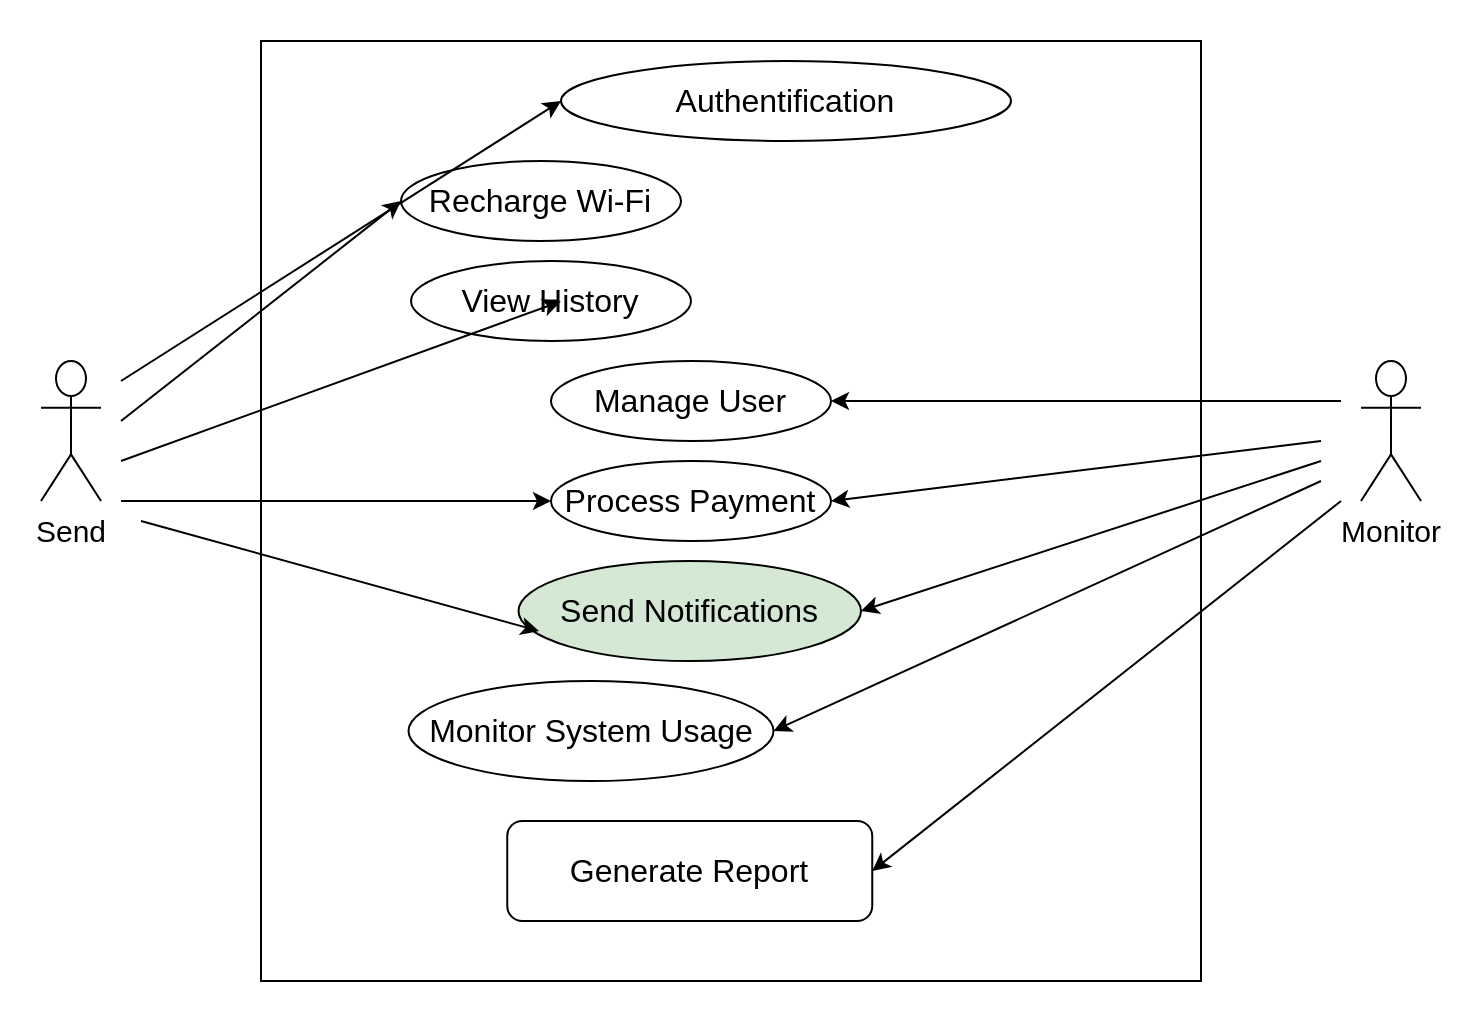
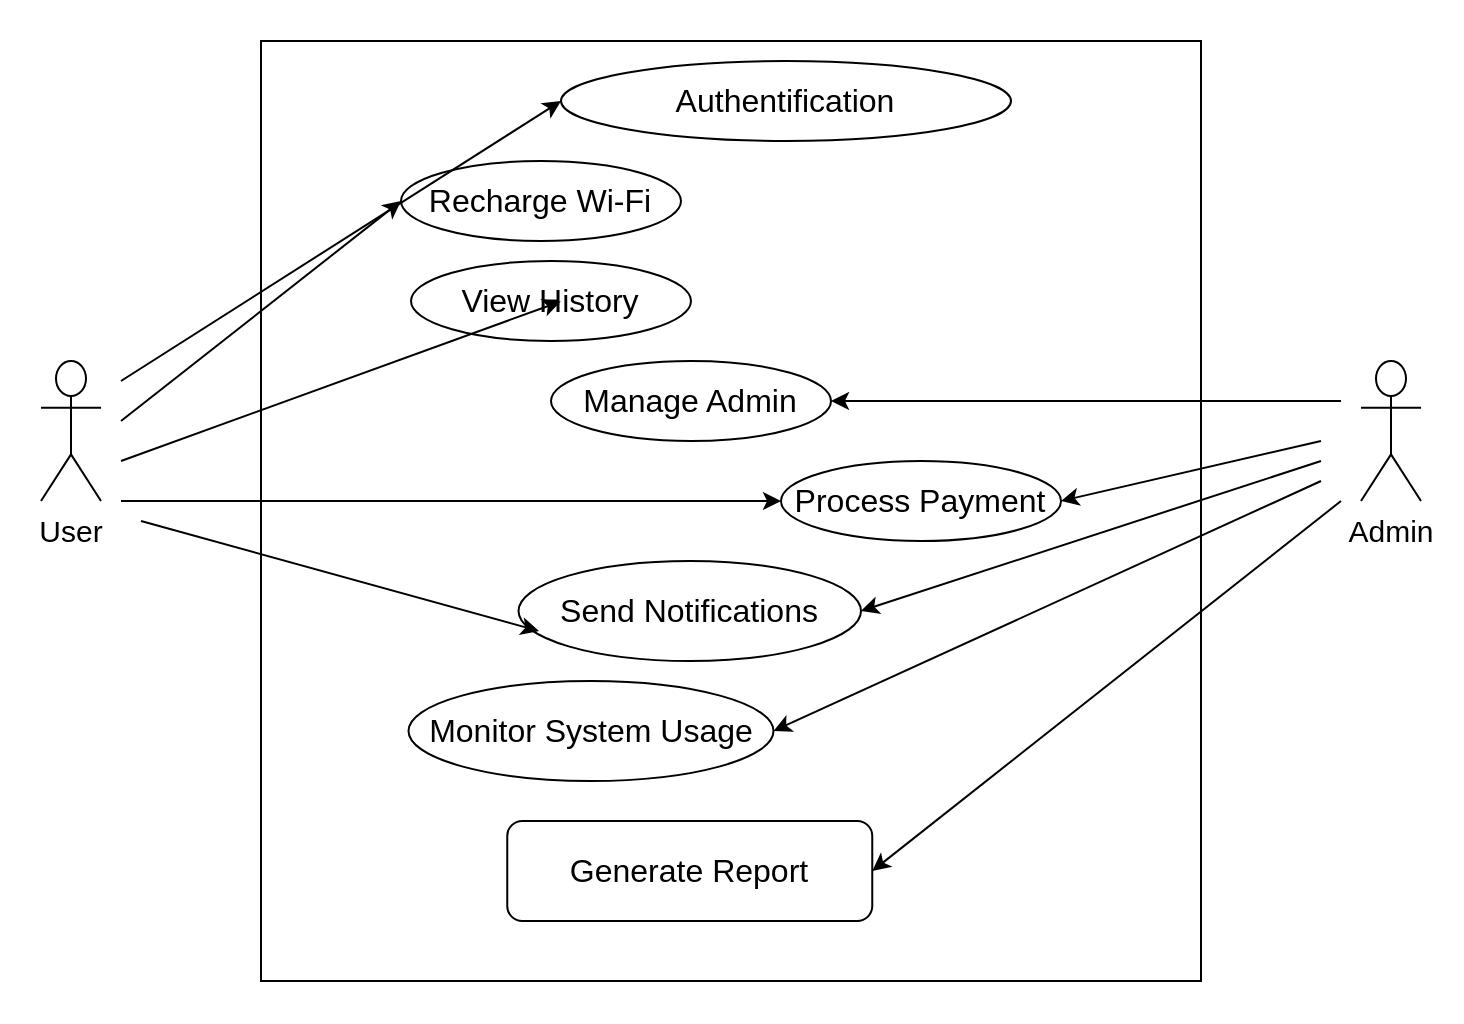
(691, 401) -> (691, 401)
(691, 501) -> (921, 501)
(72, 529) -> (72, 529)
(1392, 529) -> (1392, 529)
(690, 611) -> (690, 611)
